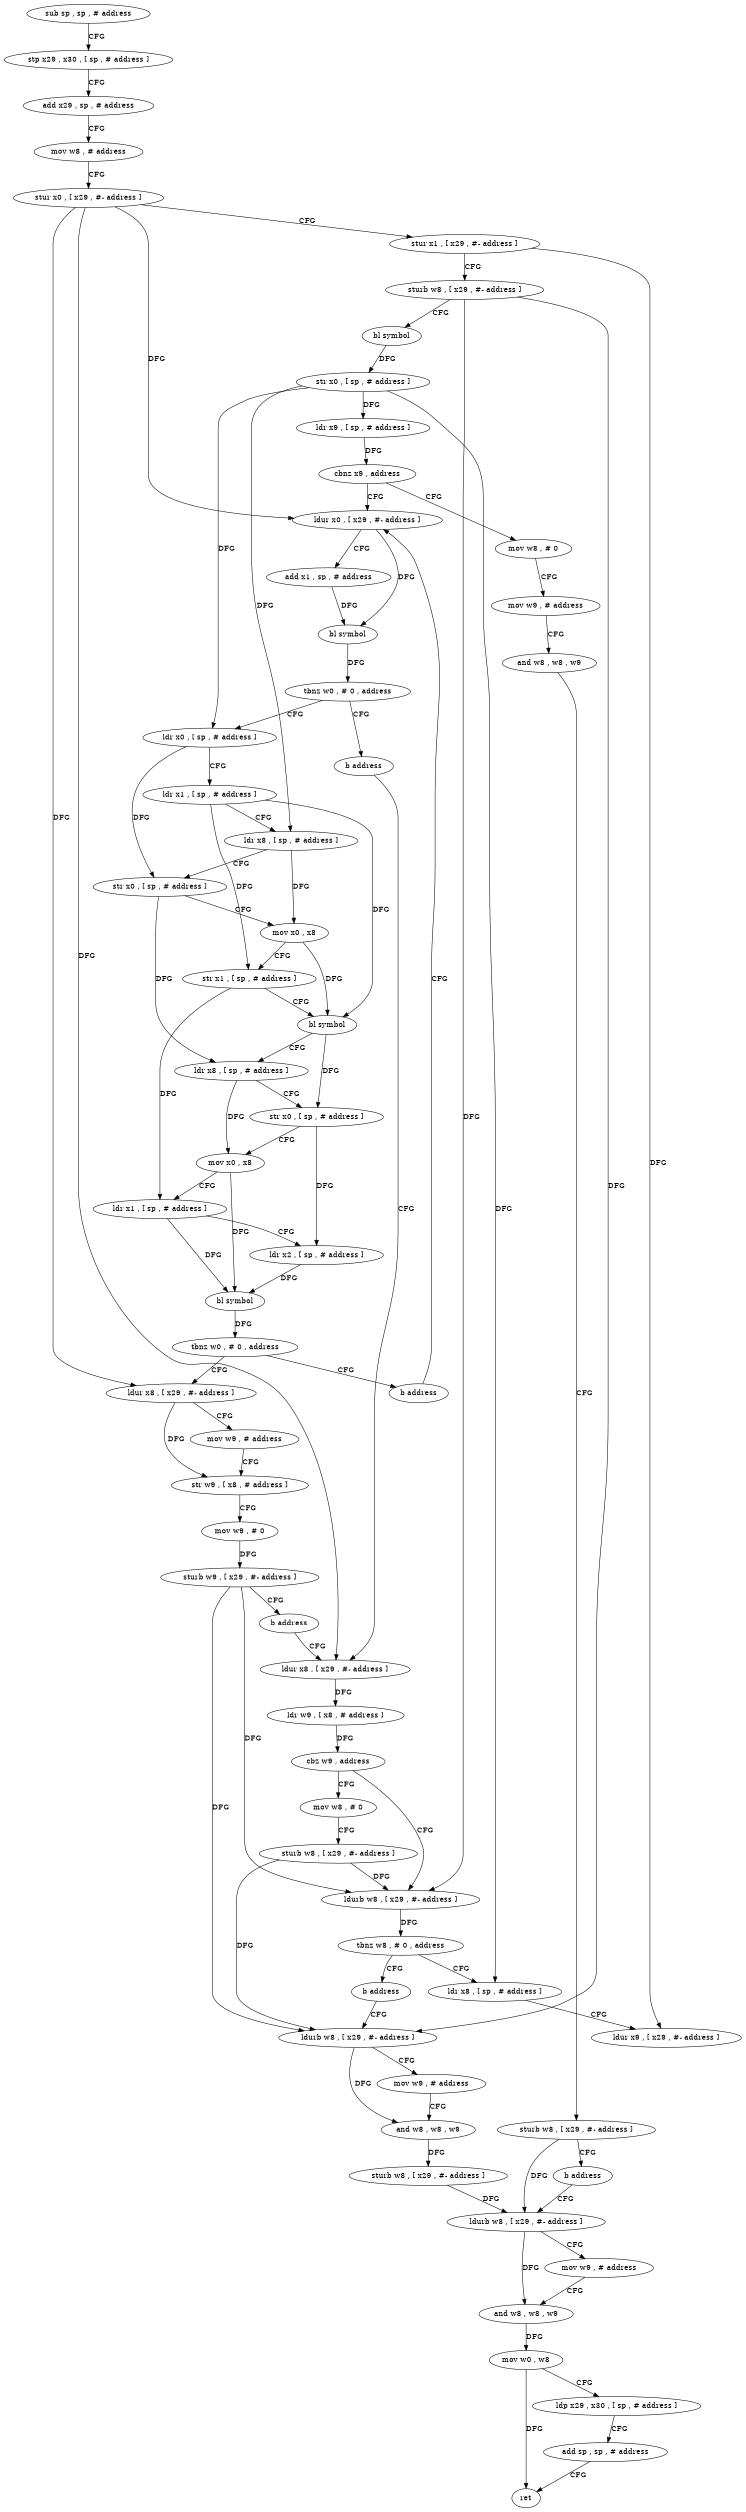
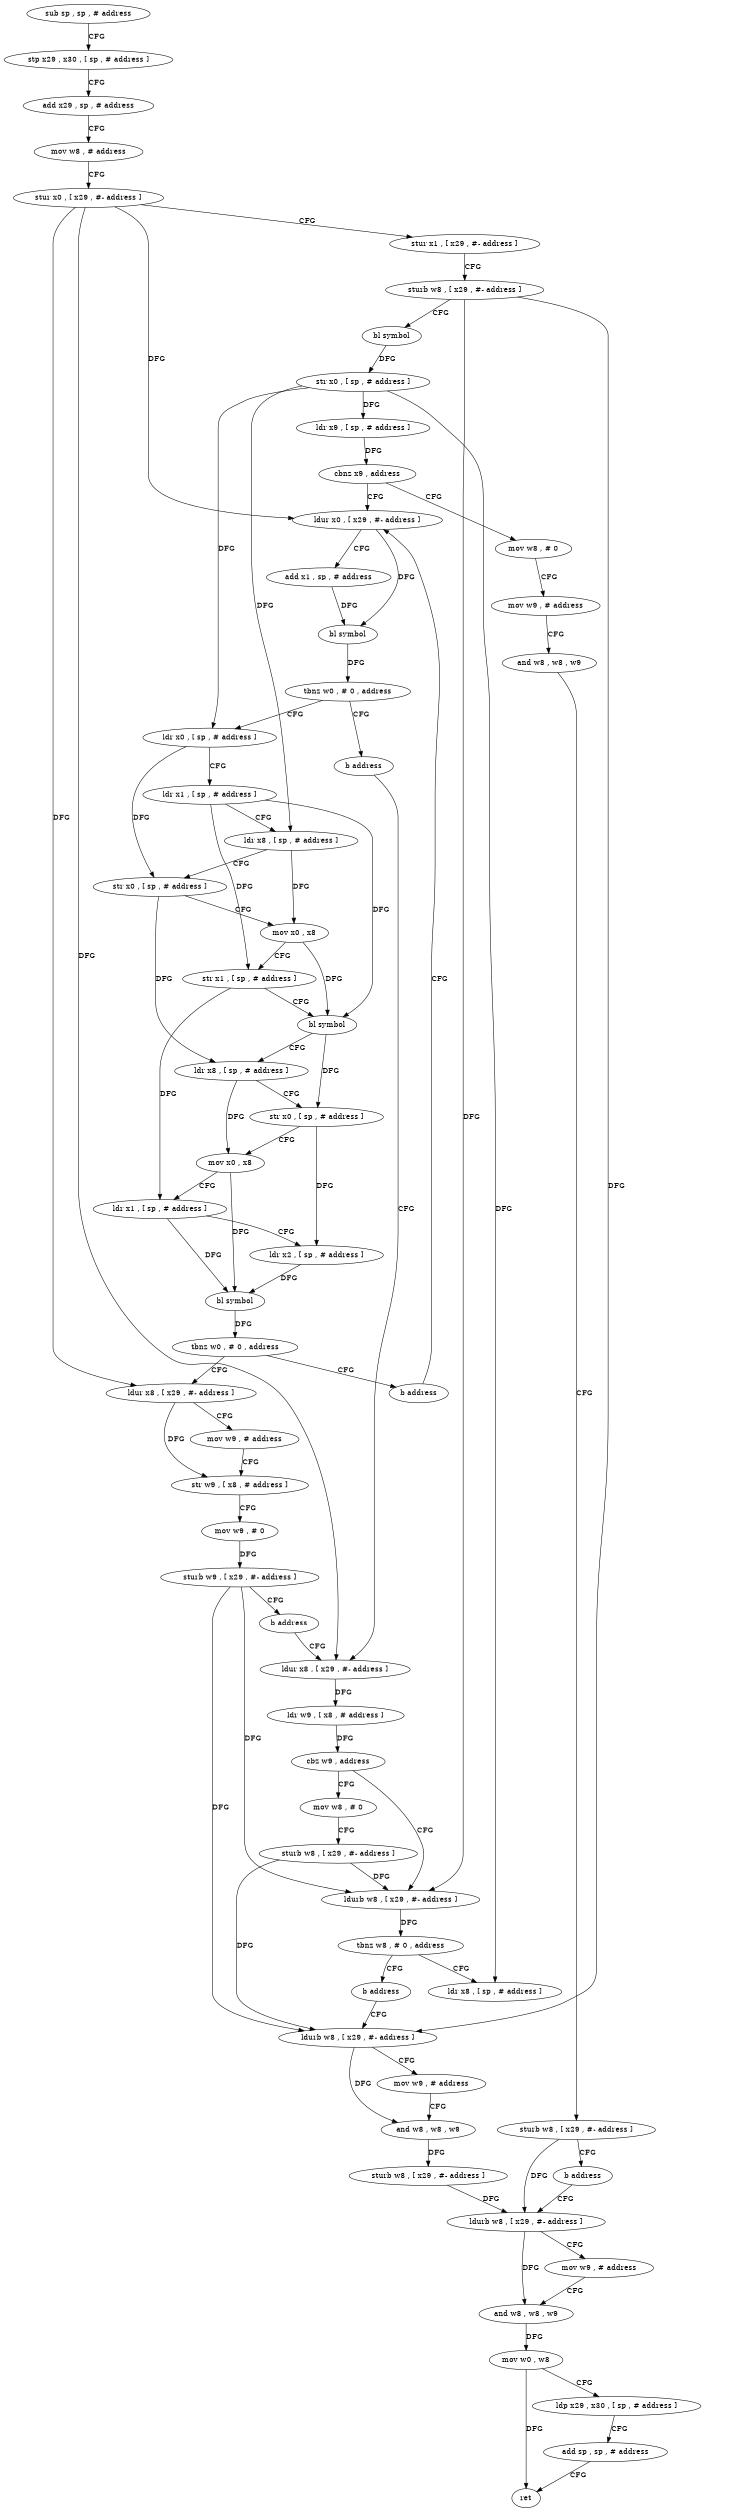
(666, 2038) -> none
